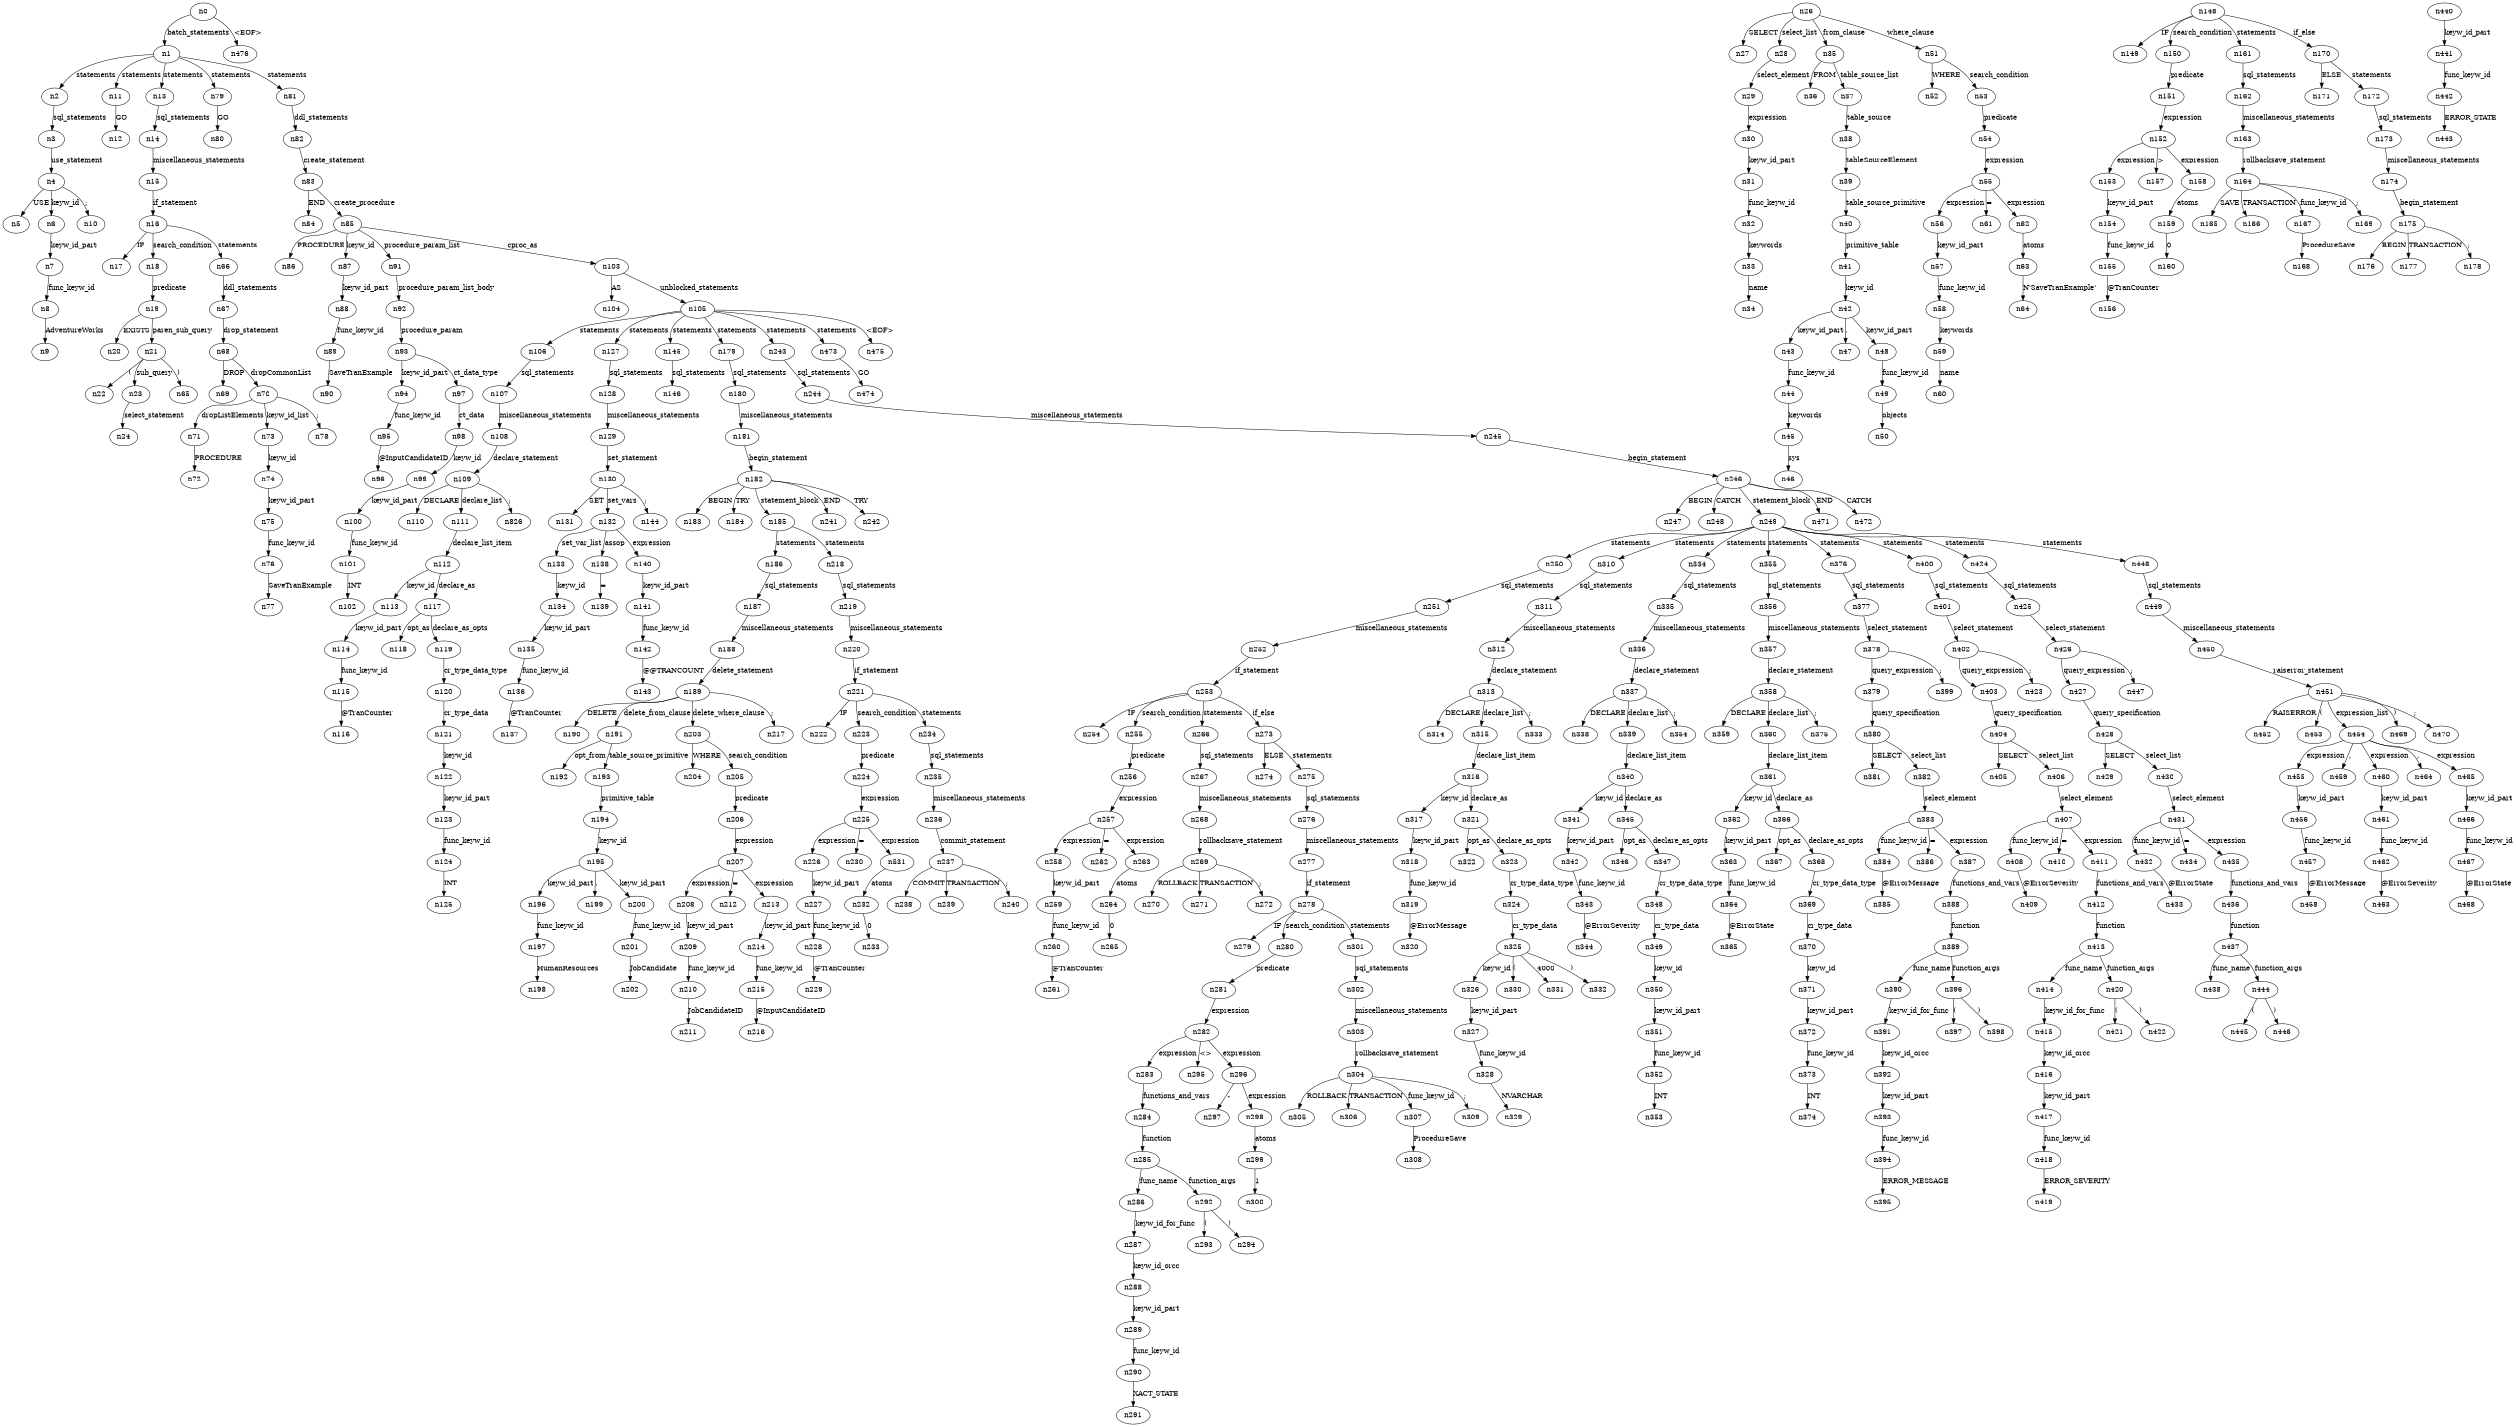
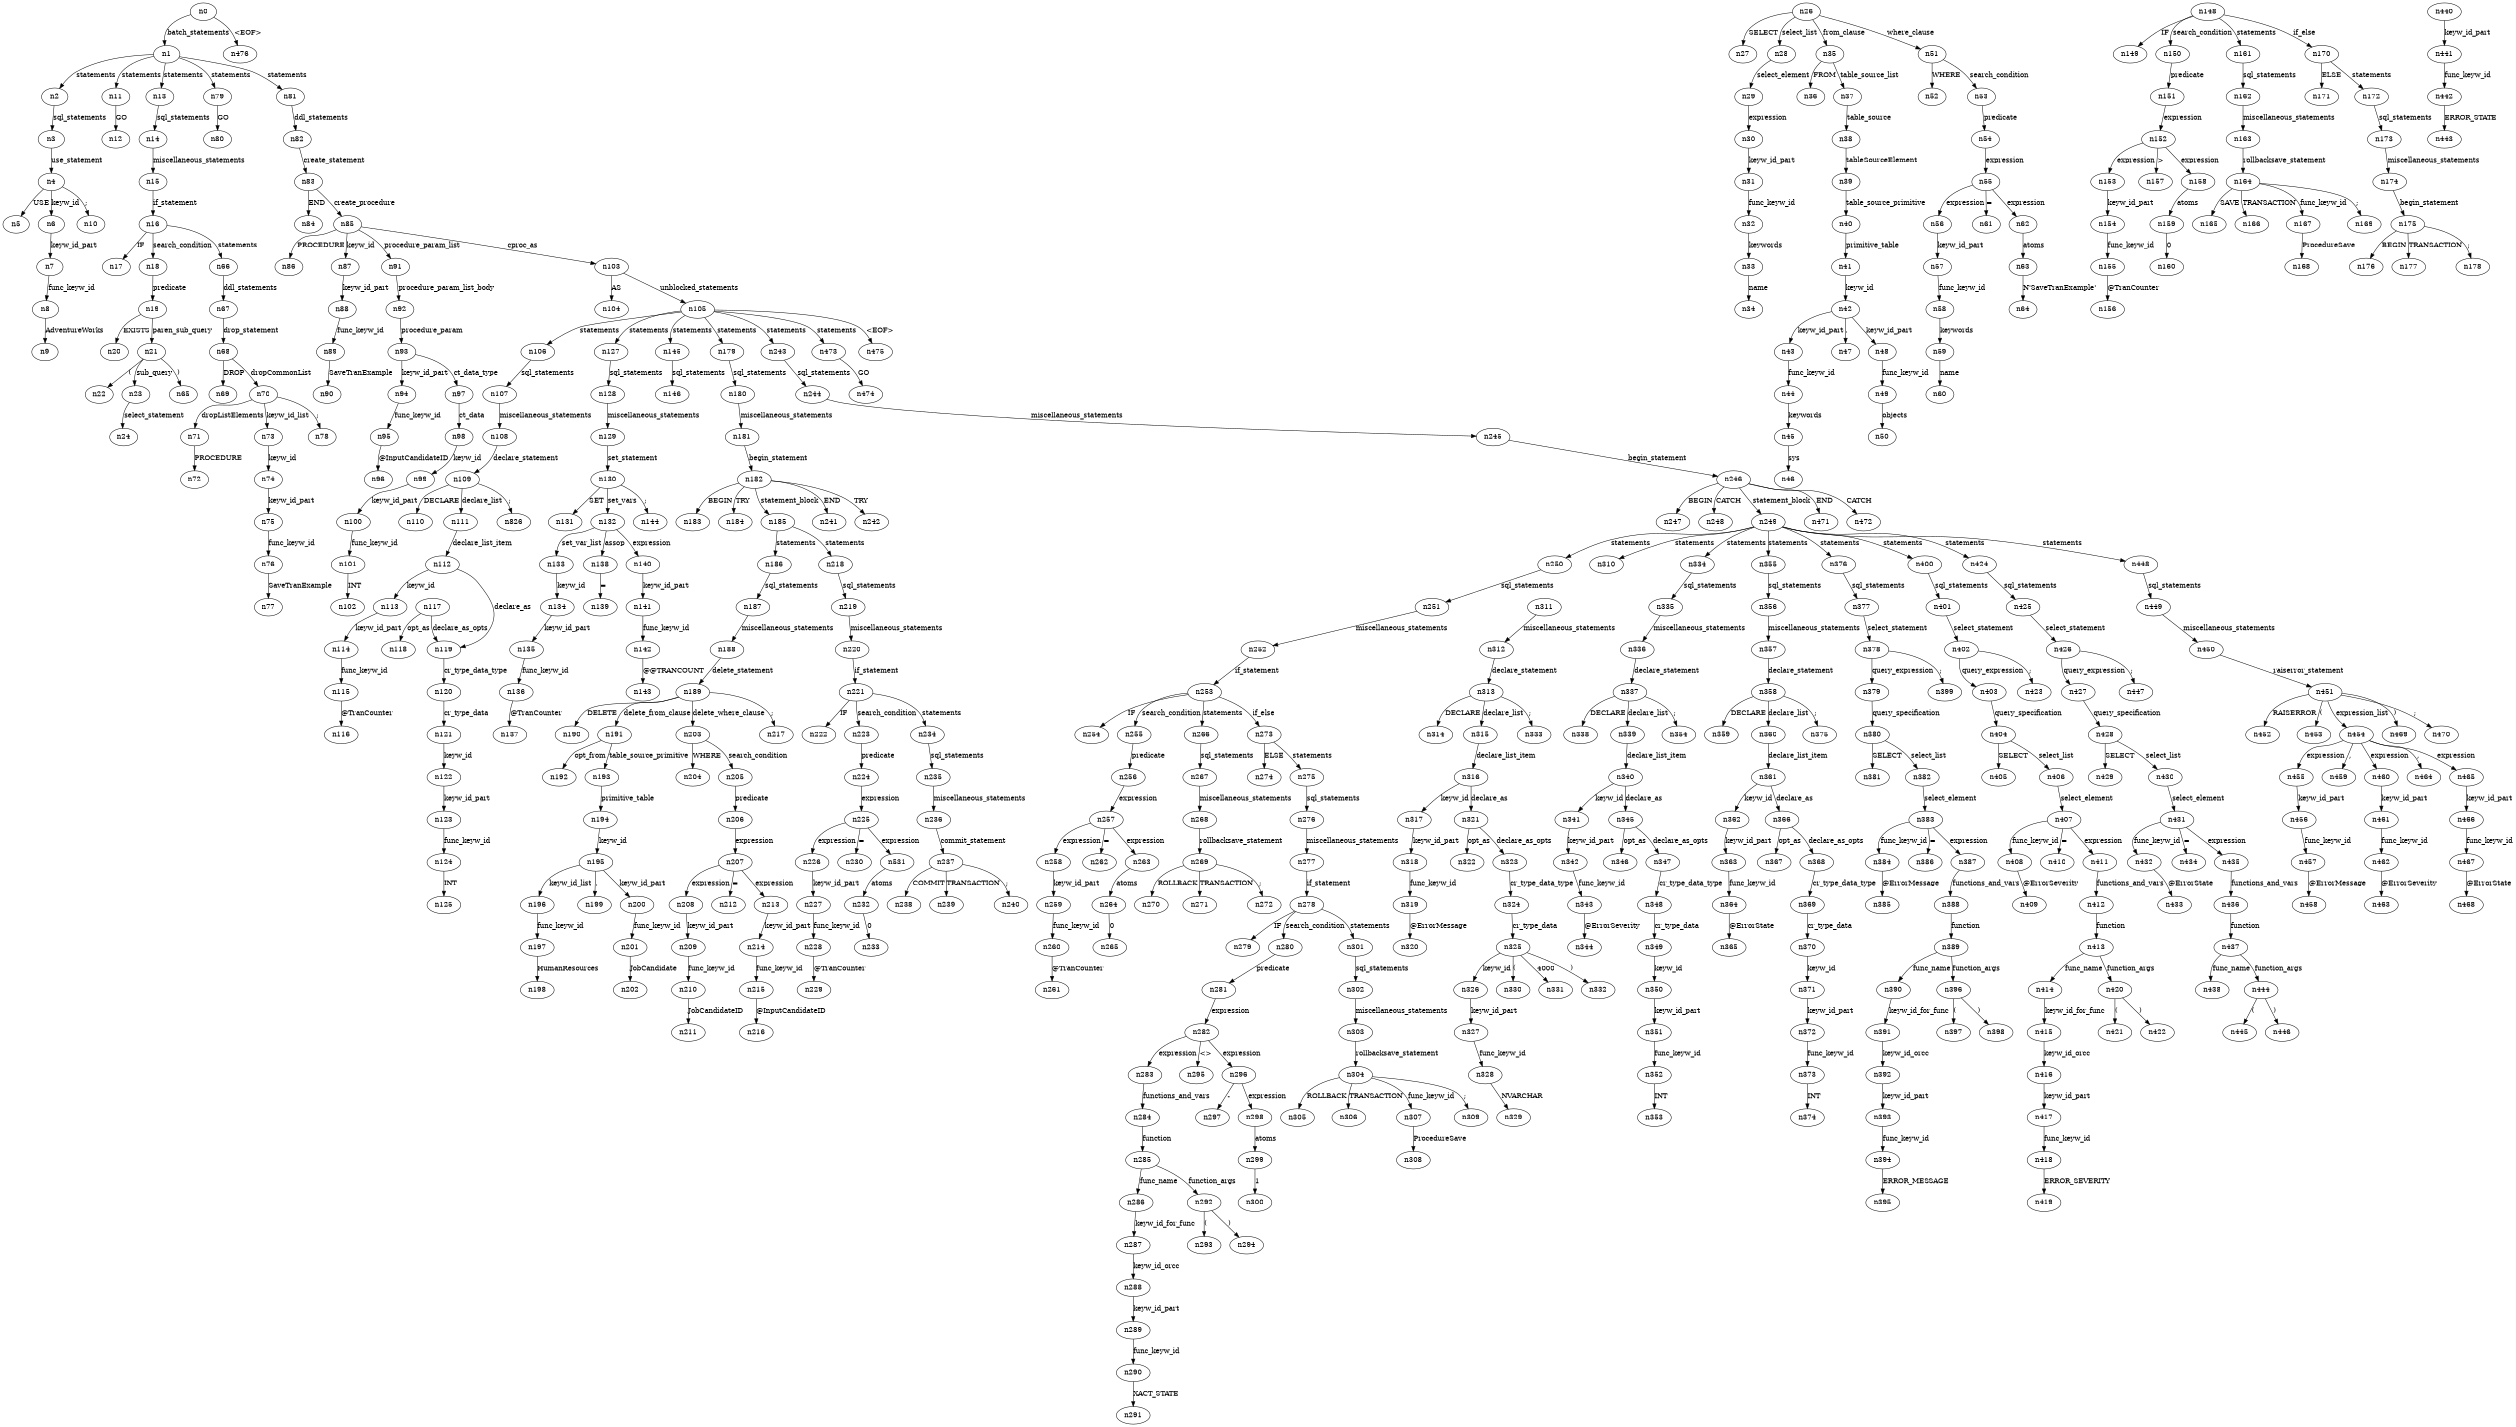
(438, 584) -> (493, 607)
(1578, 585) -> none
(571, 884) -> (571, 884)
